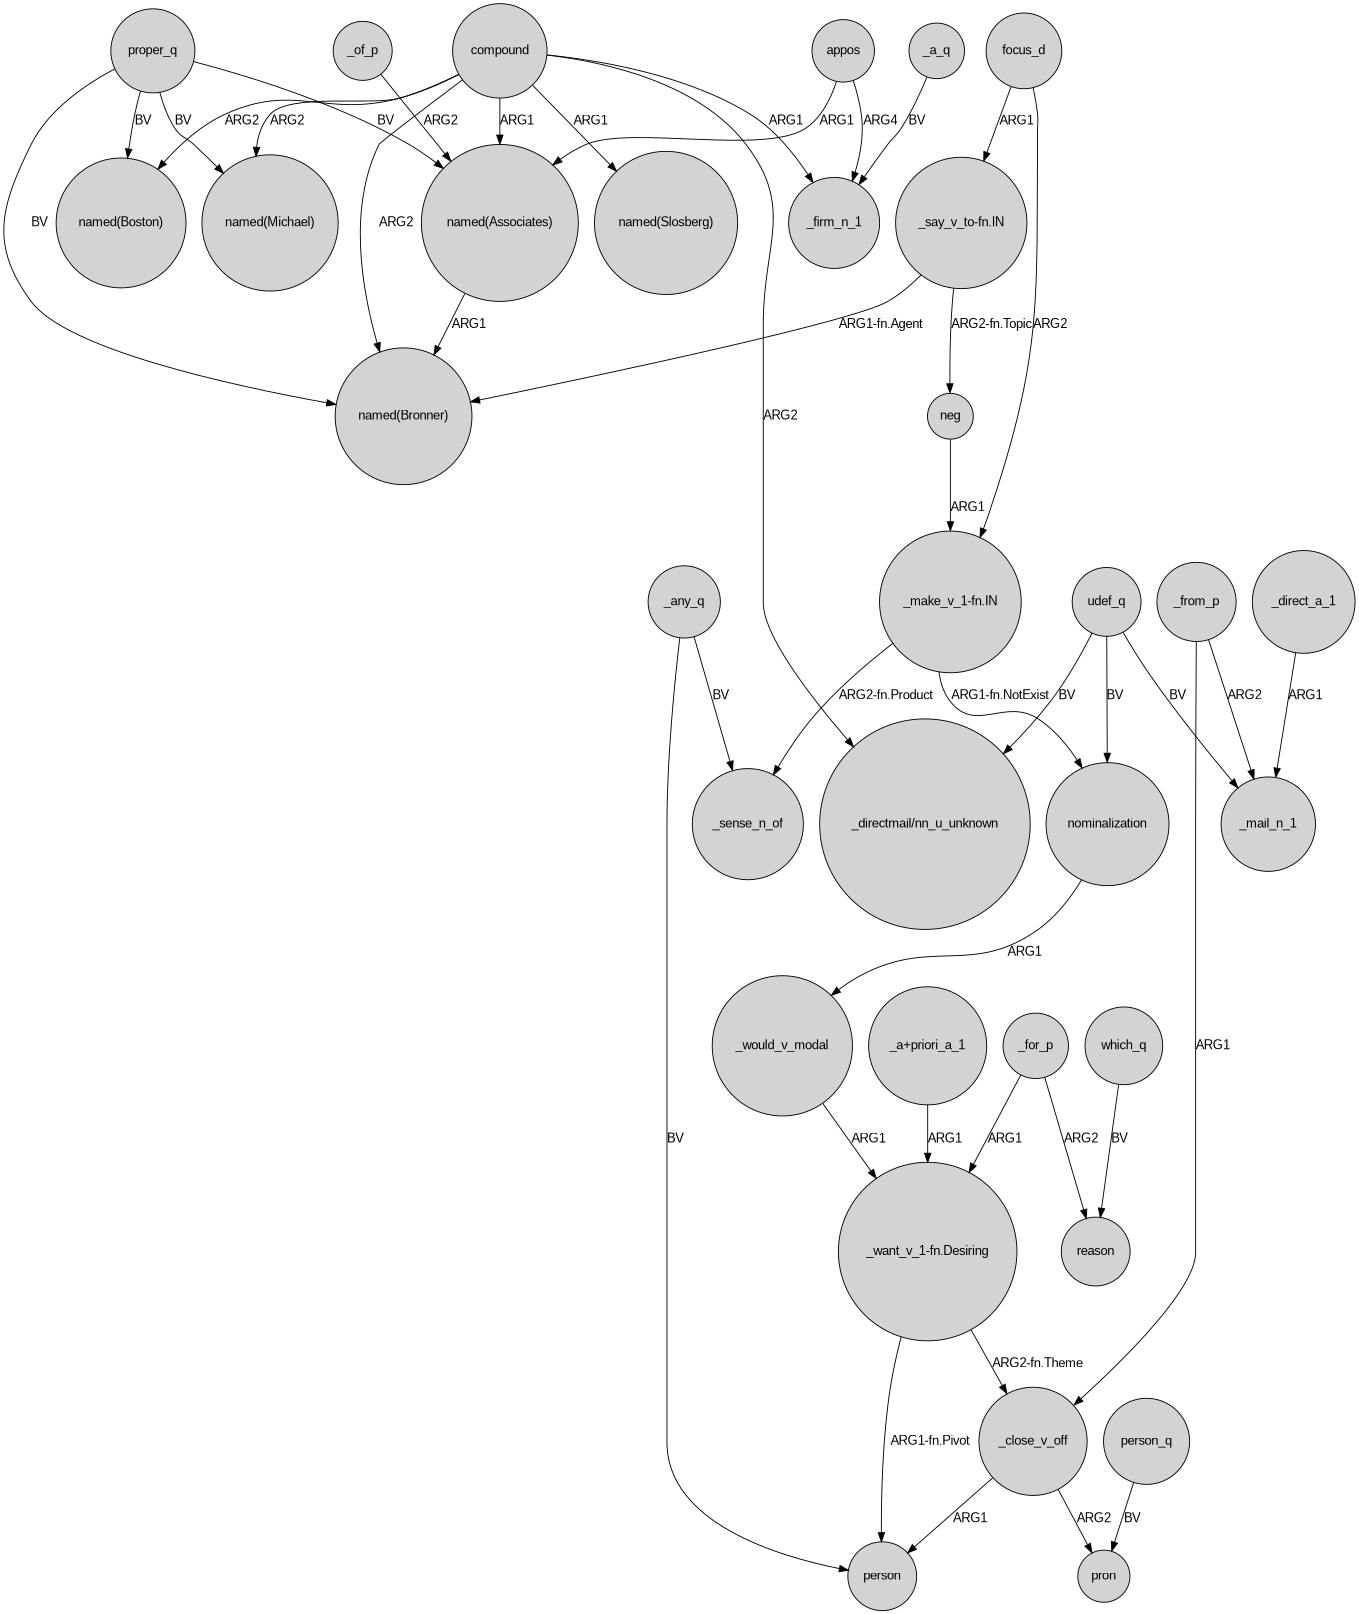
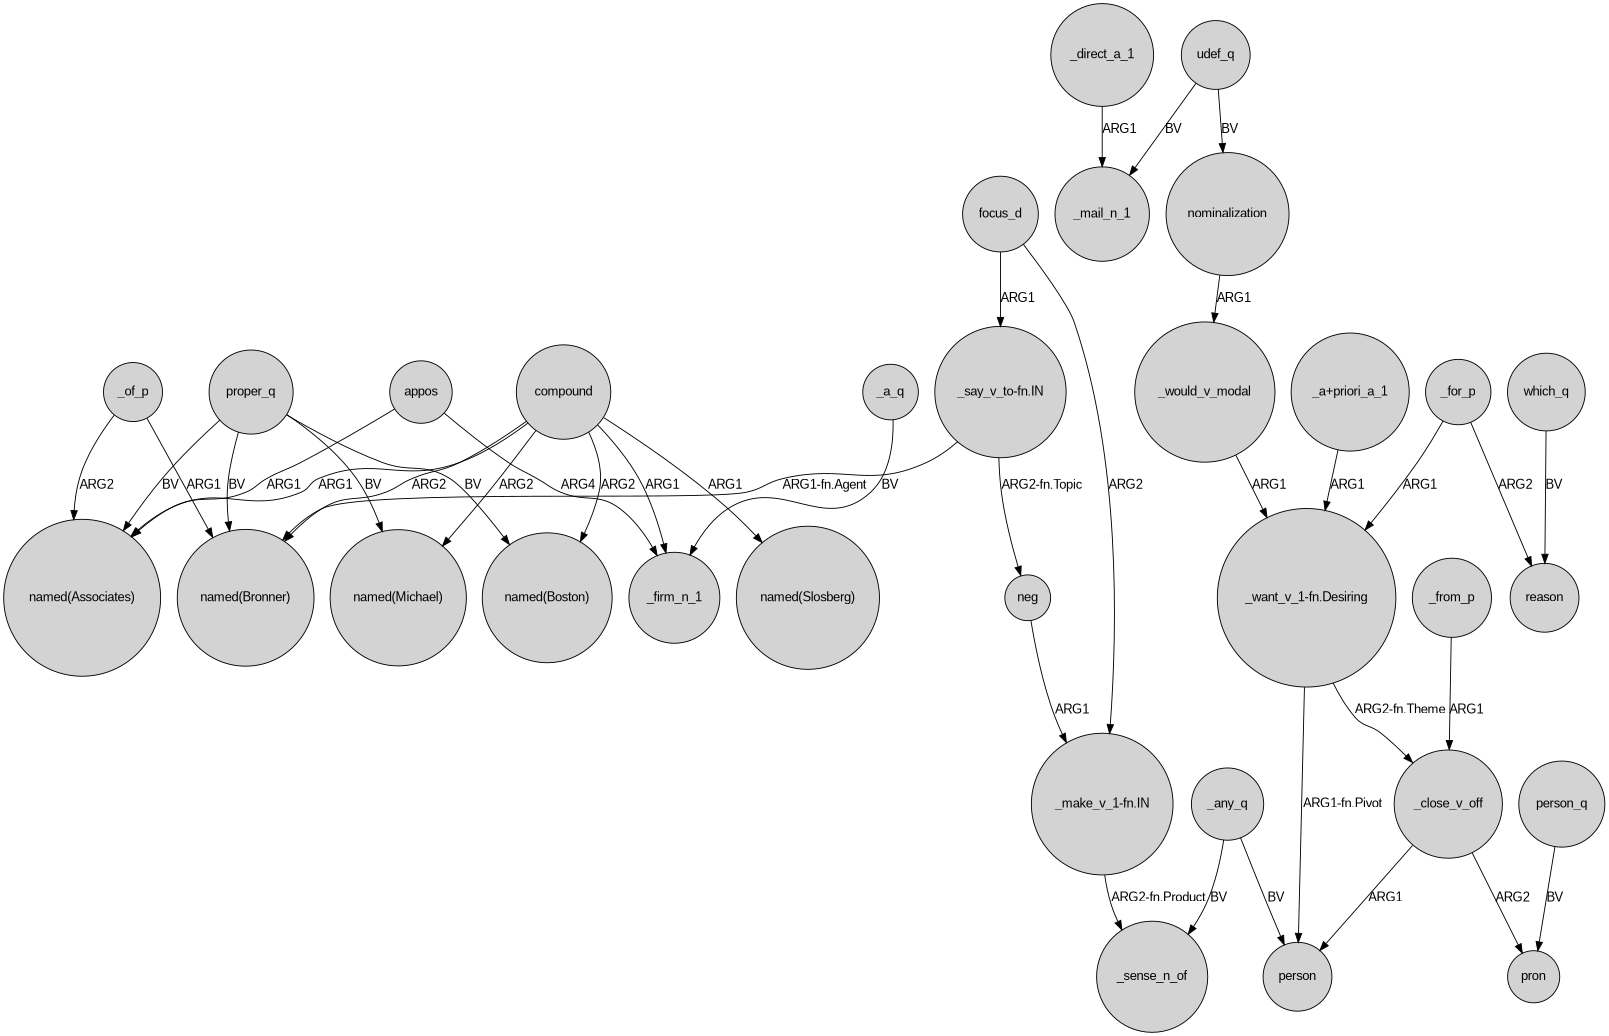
(451, 320) -> (178, 474)
(1230, 705) -> none
(1005, 712) -> none
(925, 824) -> none
